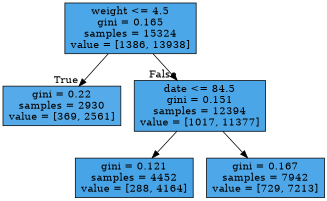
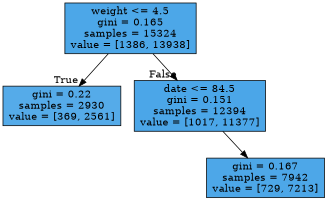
(134, 178) -> none
